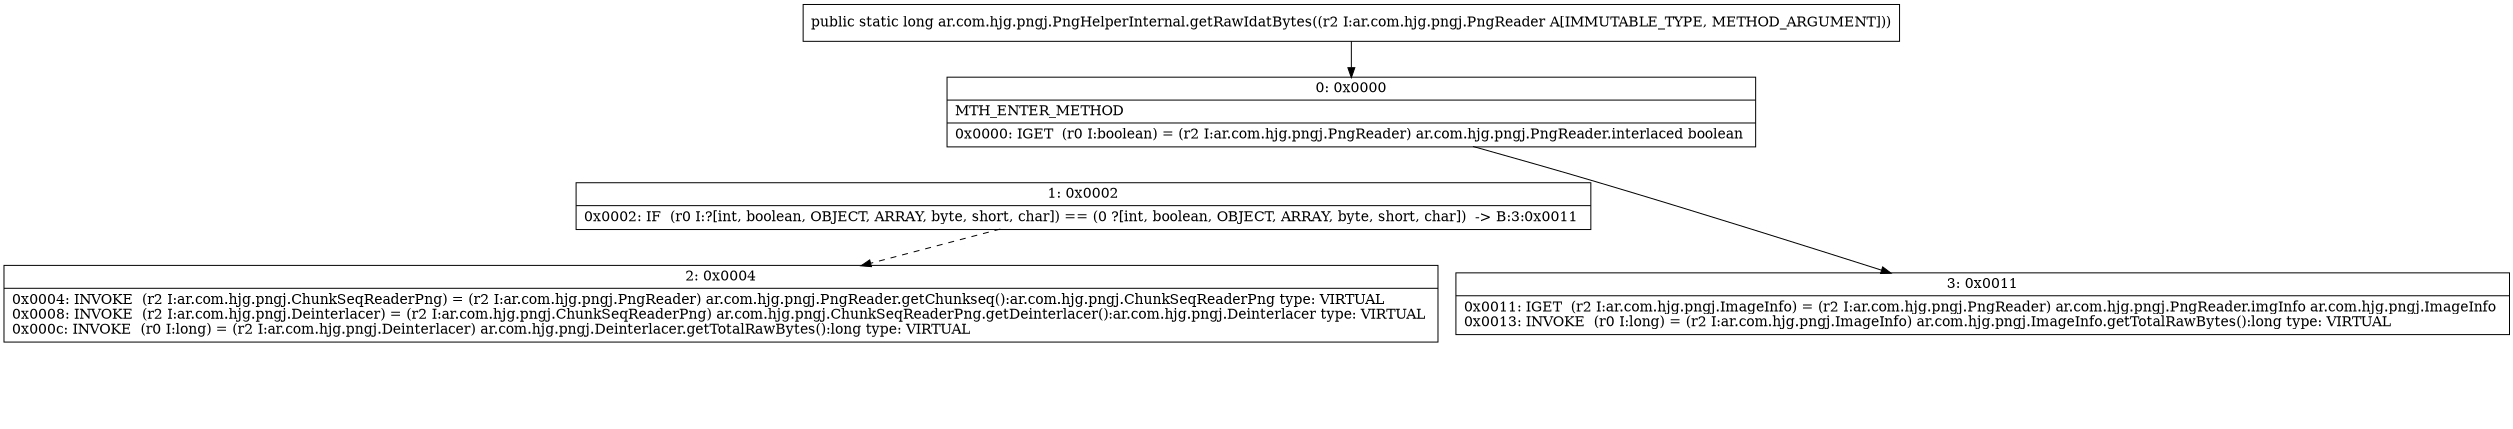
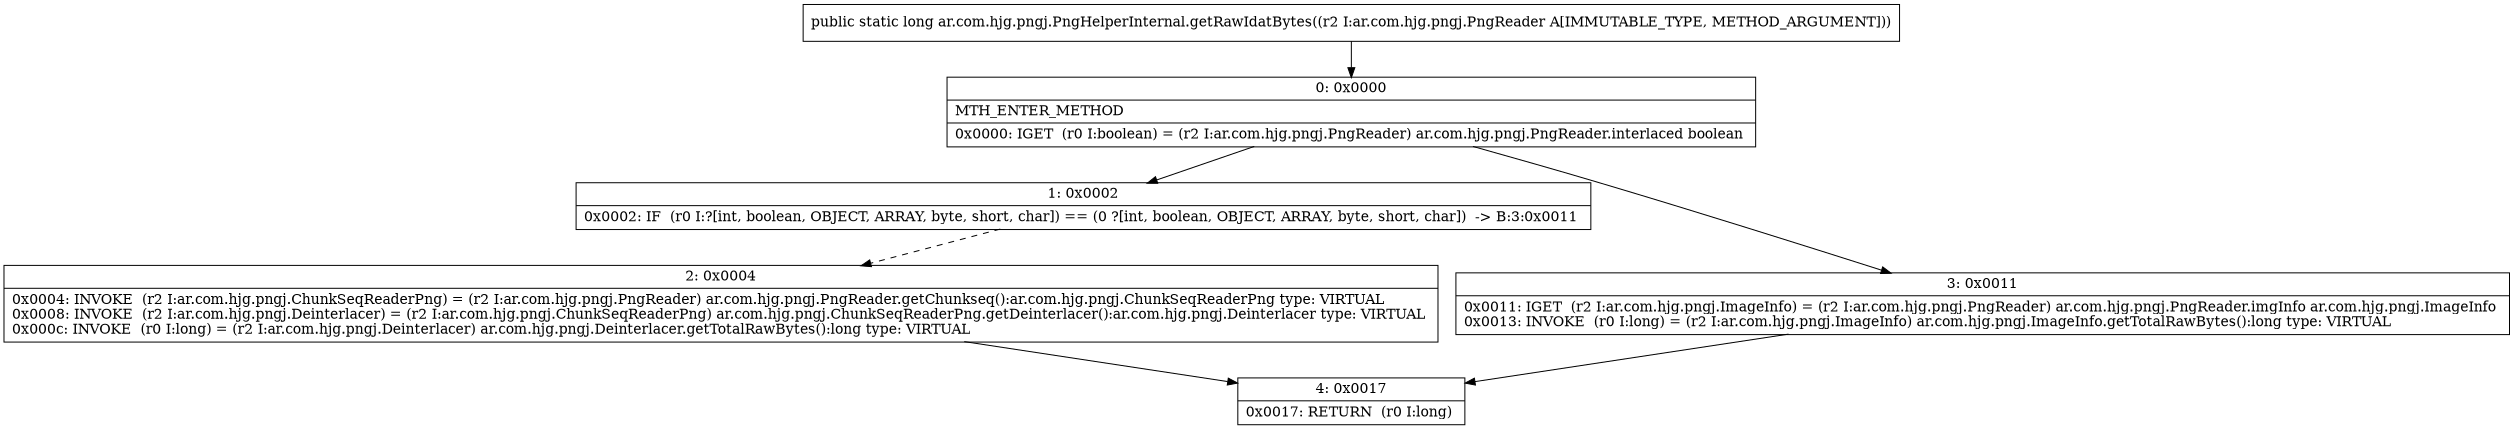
none -> (1206, 163)
none -> (1351, 401)
